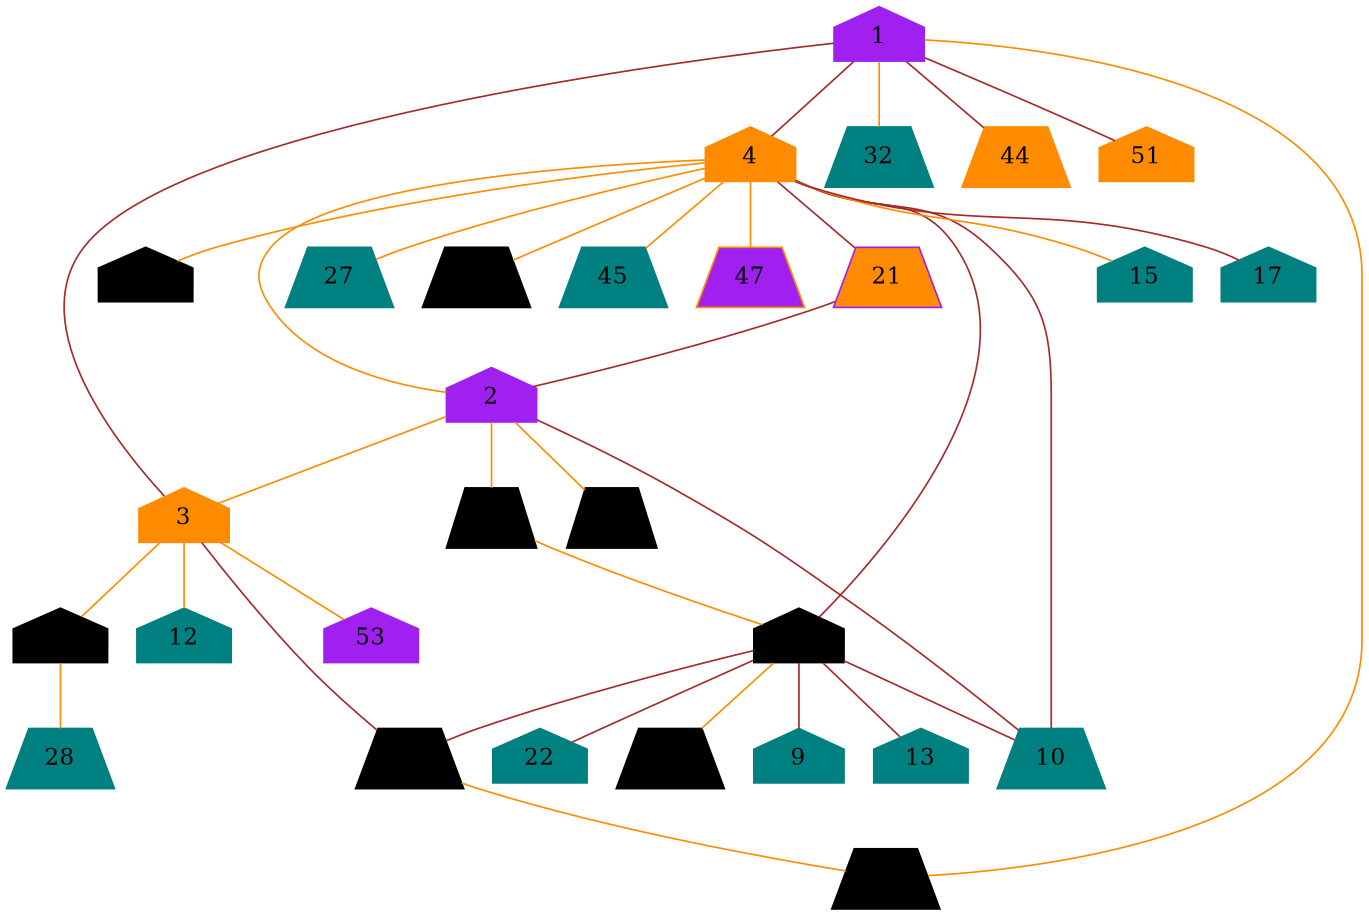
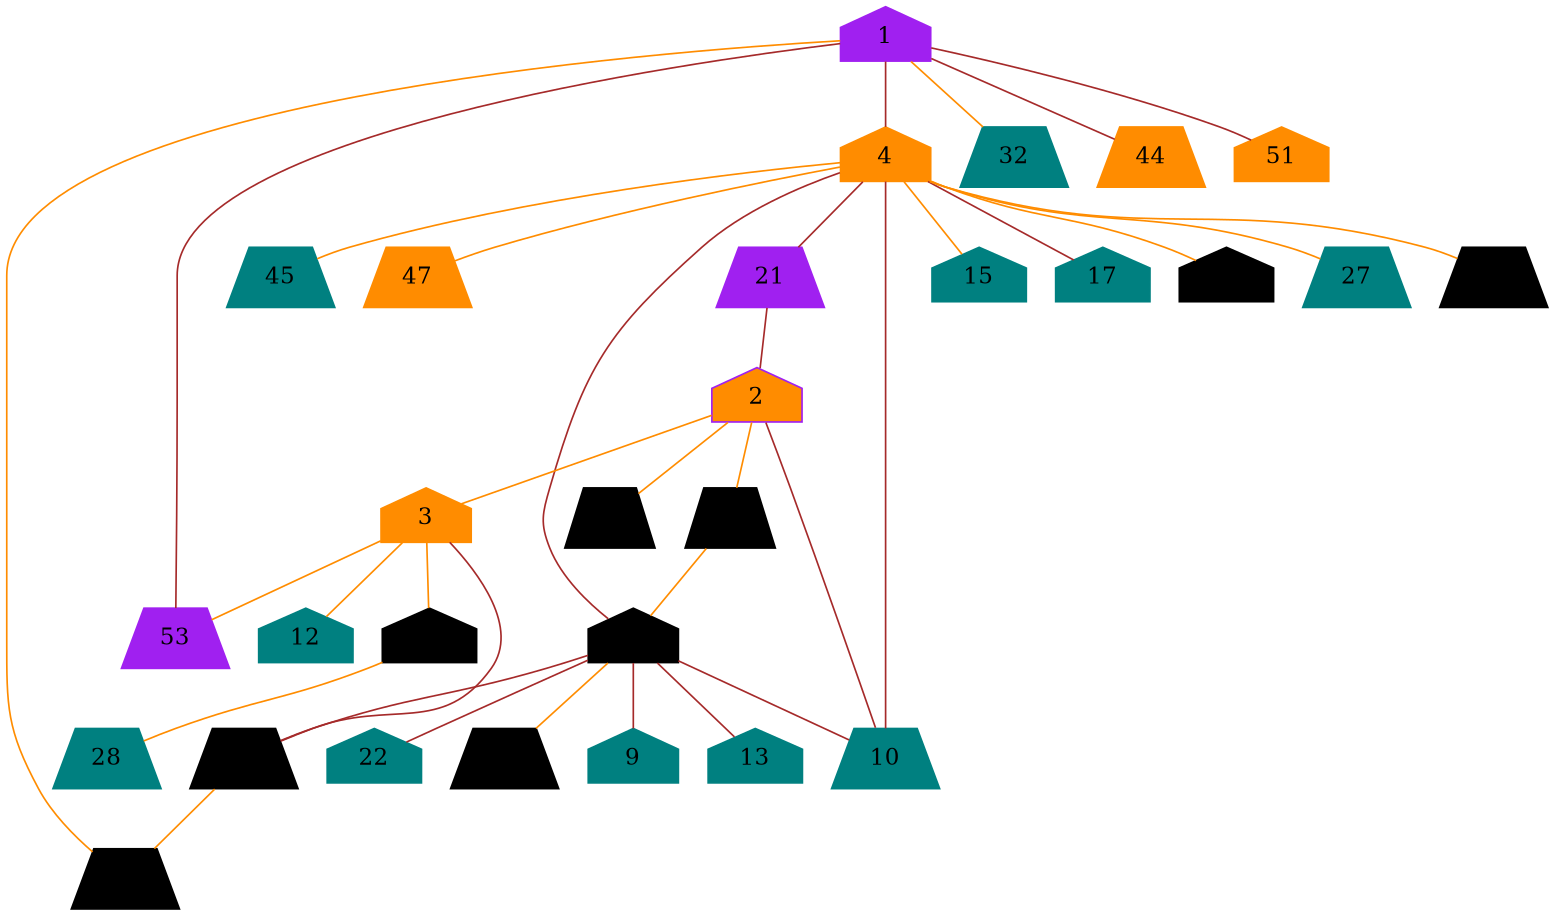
(308, 138) -> (323, 155)
(368, 201) -> none
(750, 277) -> (418, 277)
(887, 277) -> (770, 277)
(492, 398) -> (757, 398)
(371, 638) -> (176, 638)
